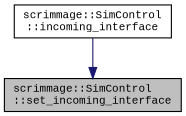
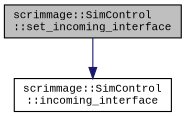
(93, 53) -> (93, 53)
